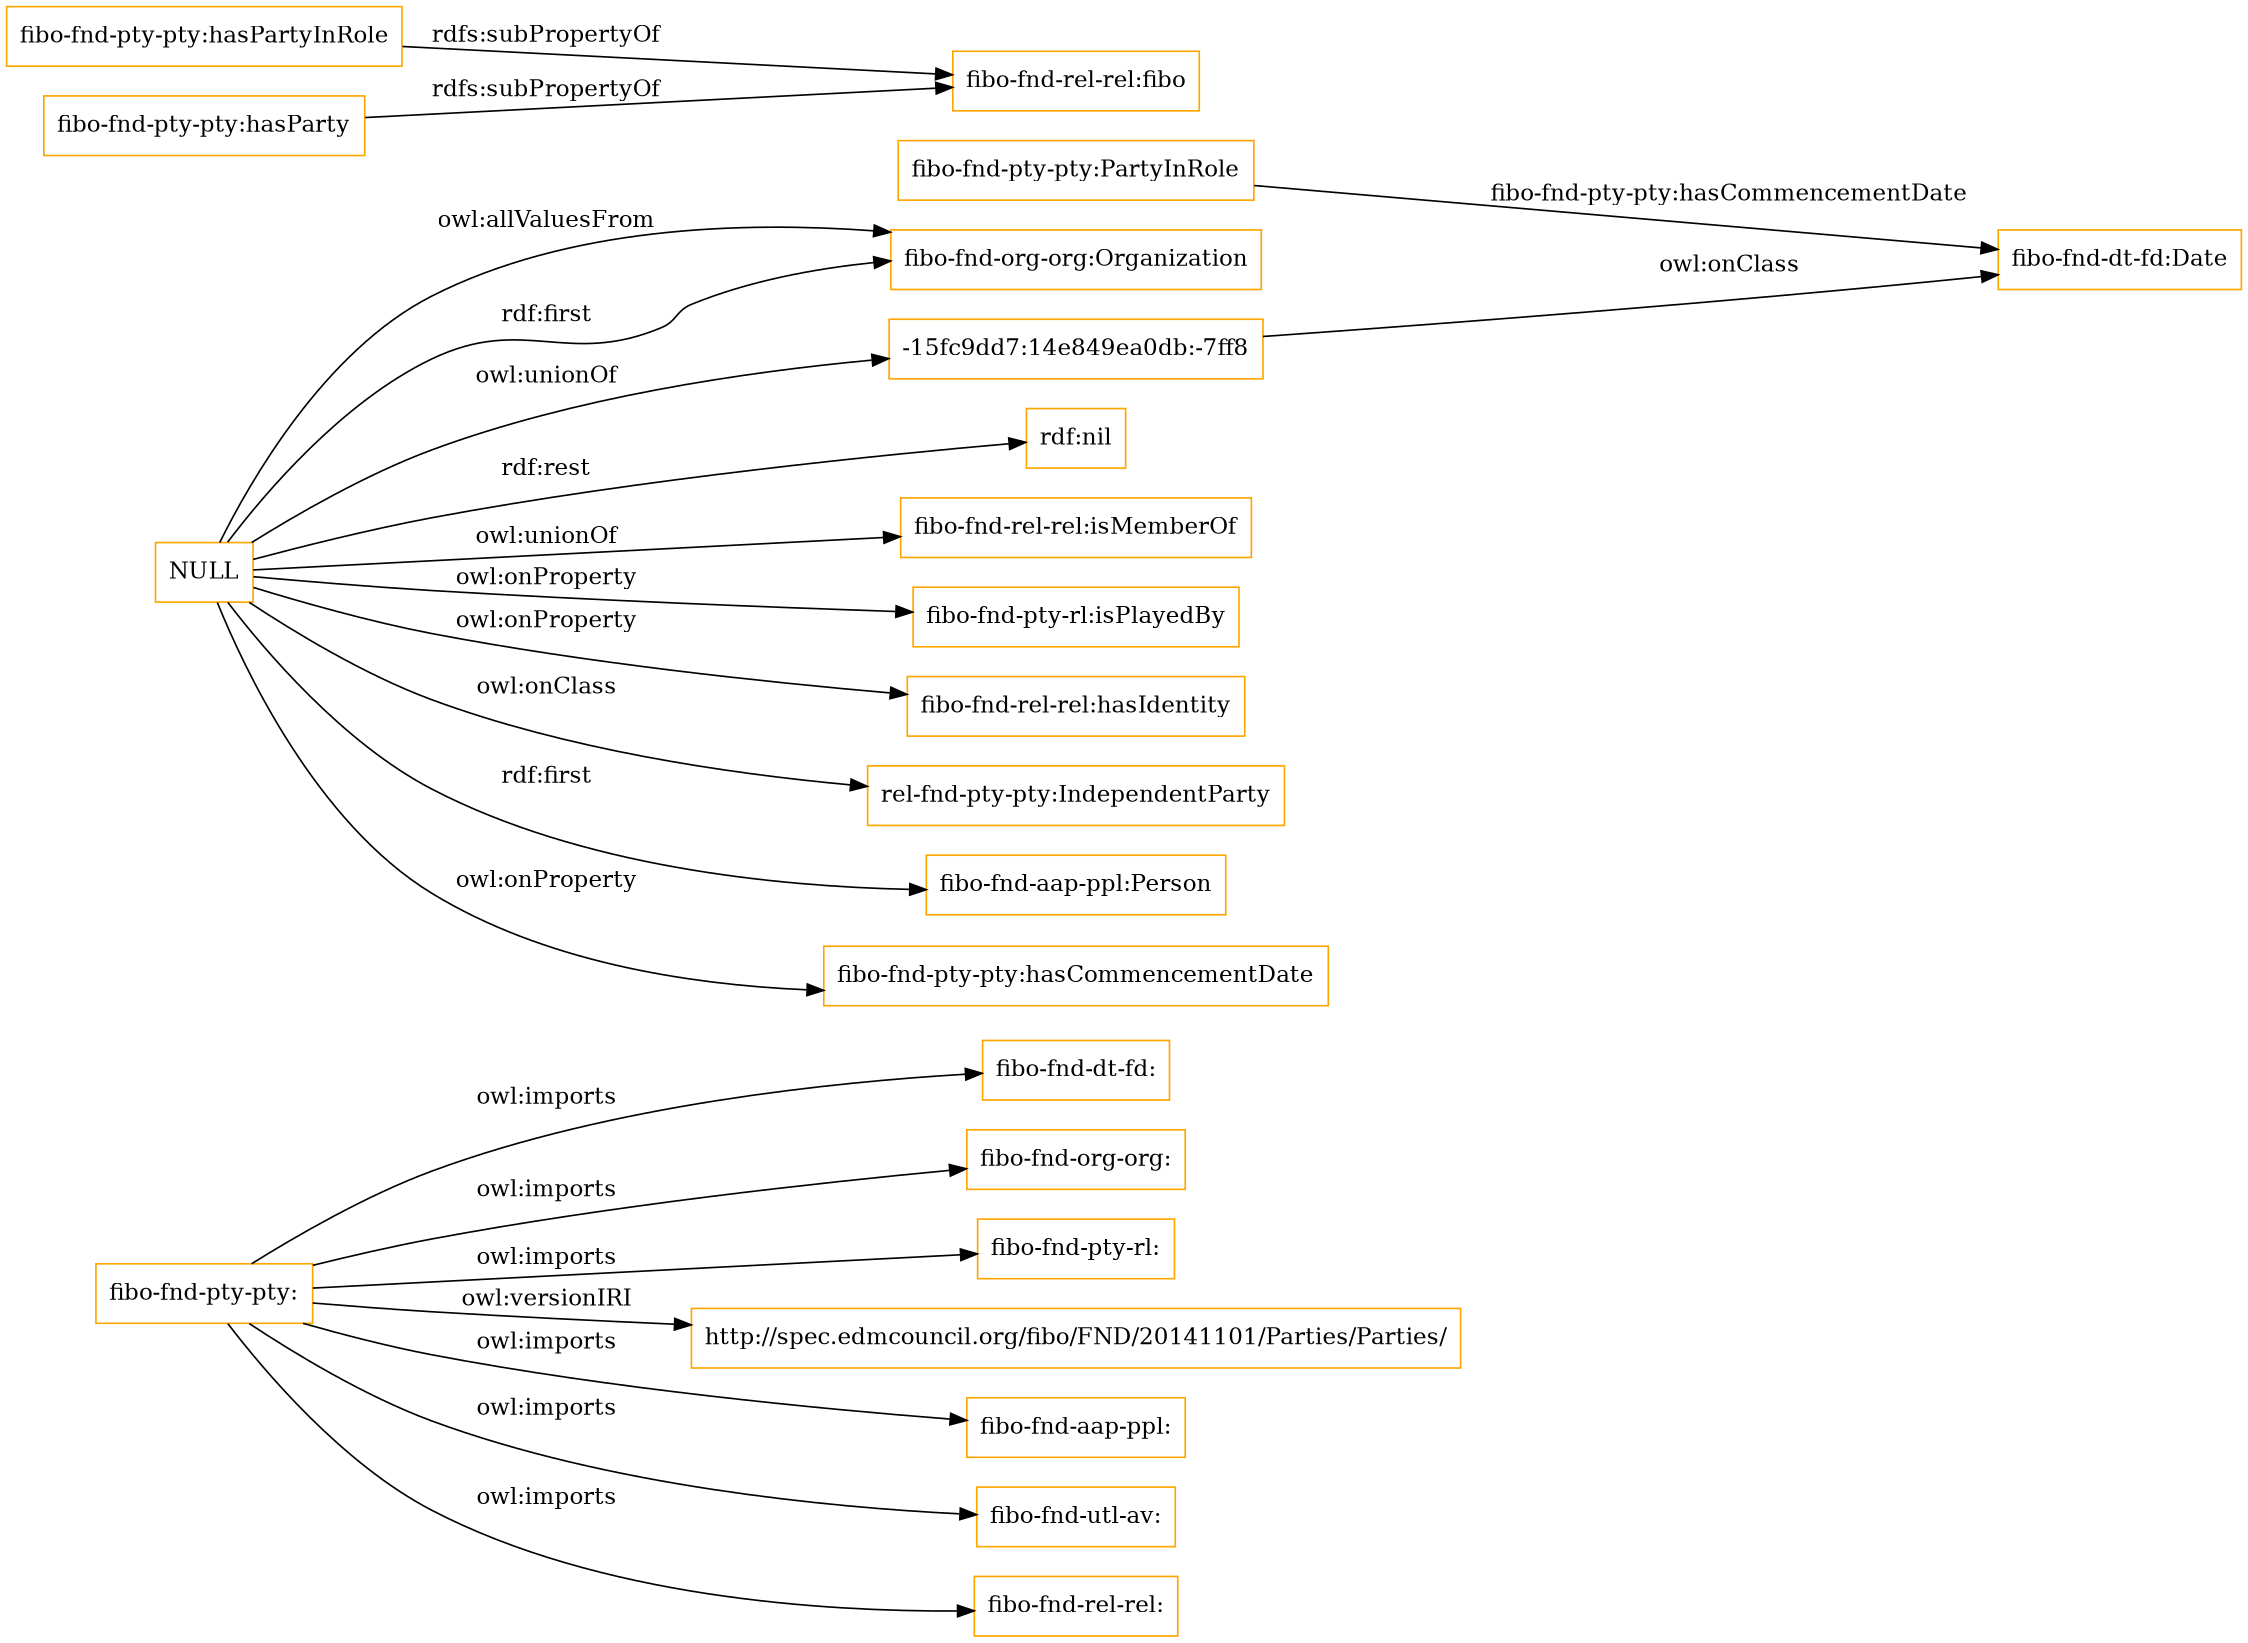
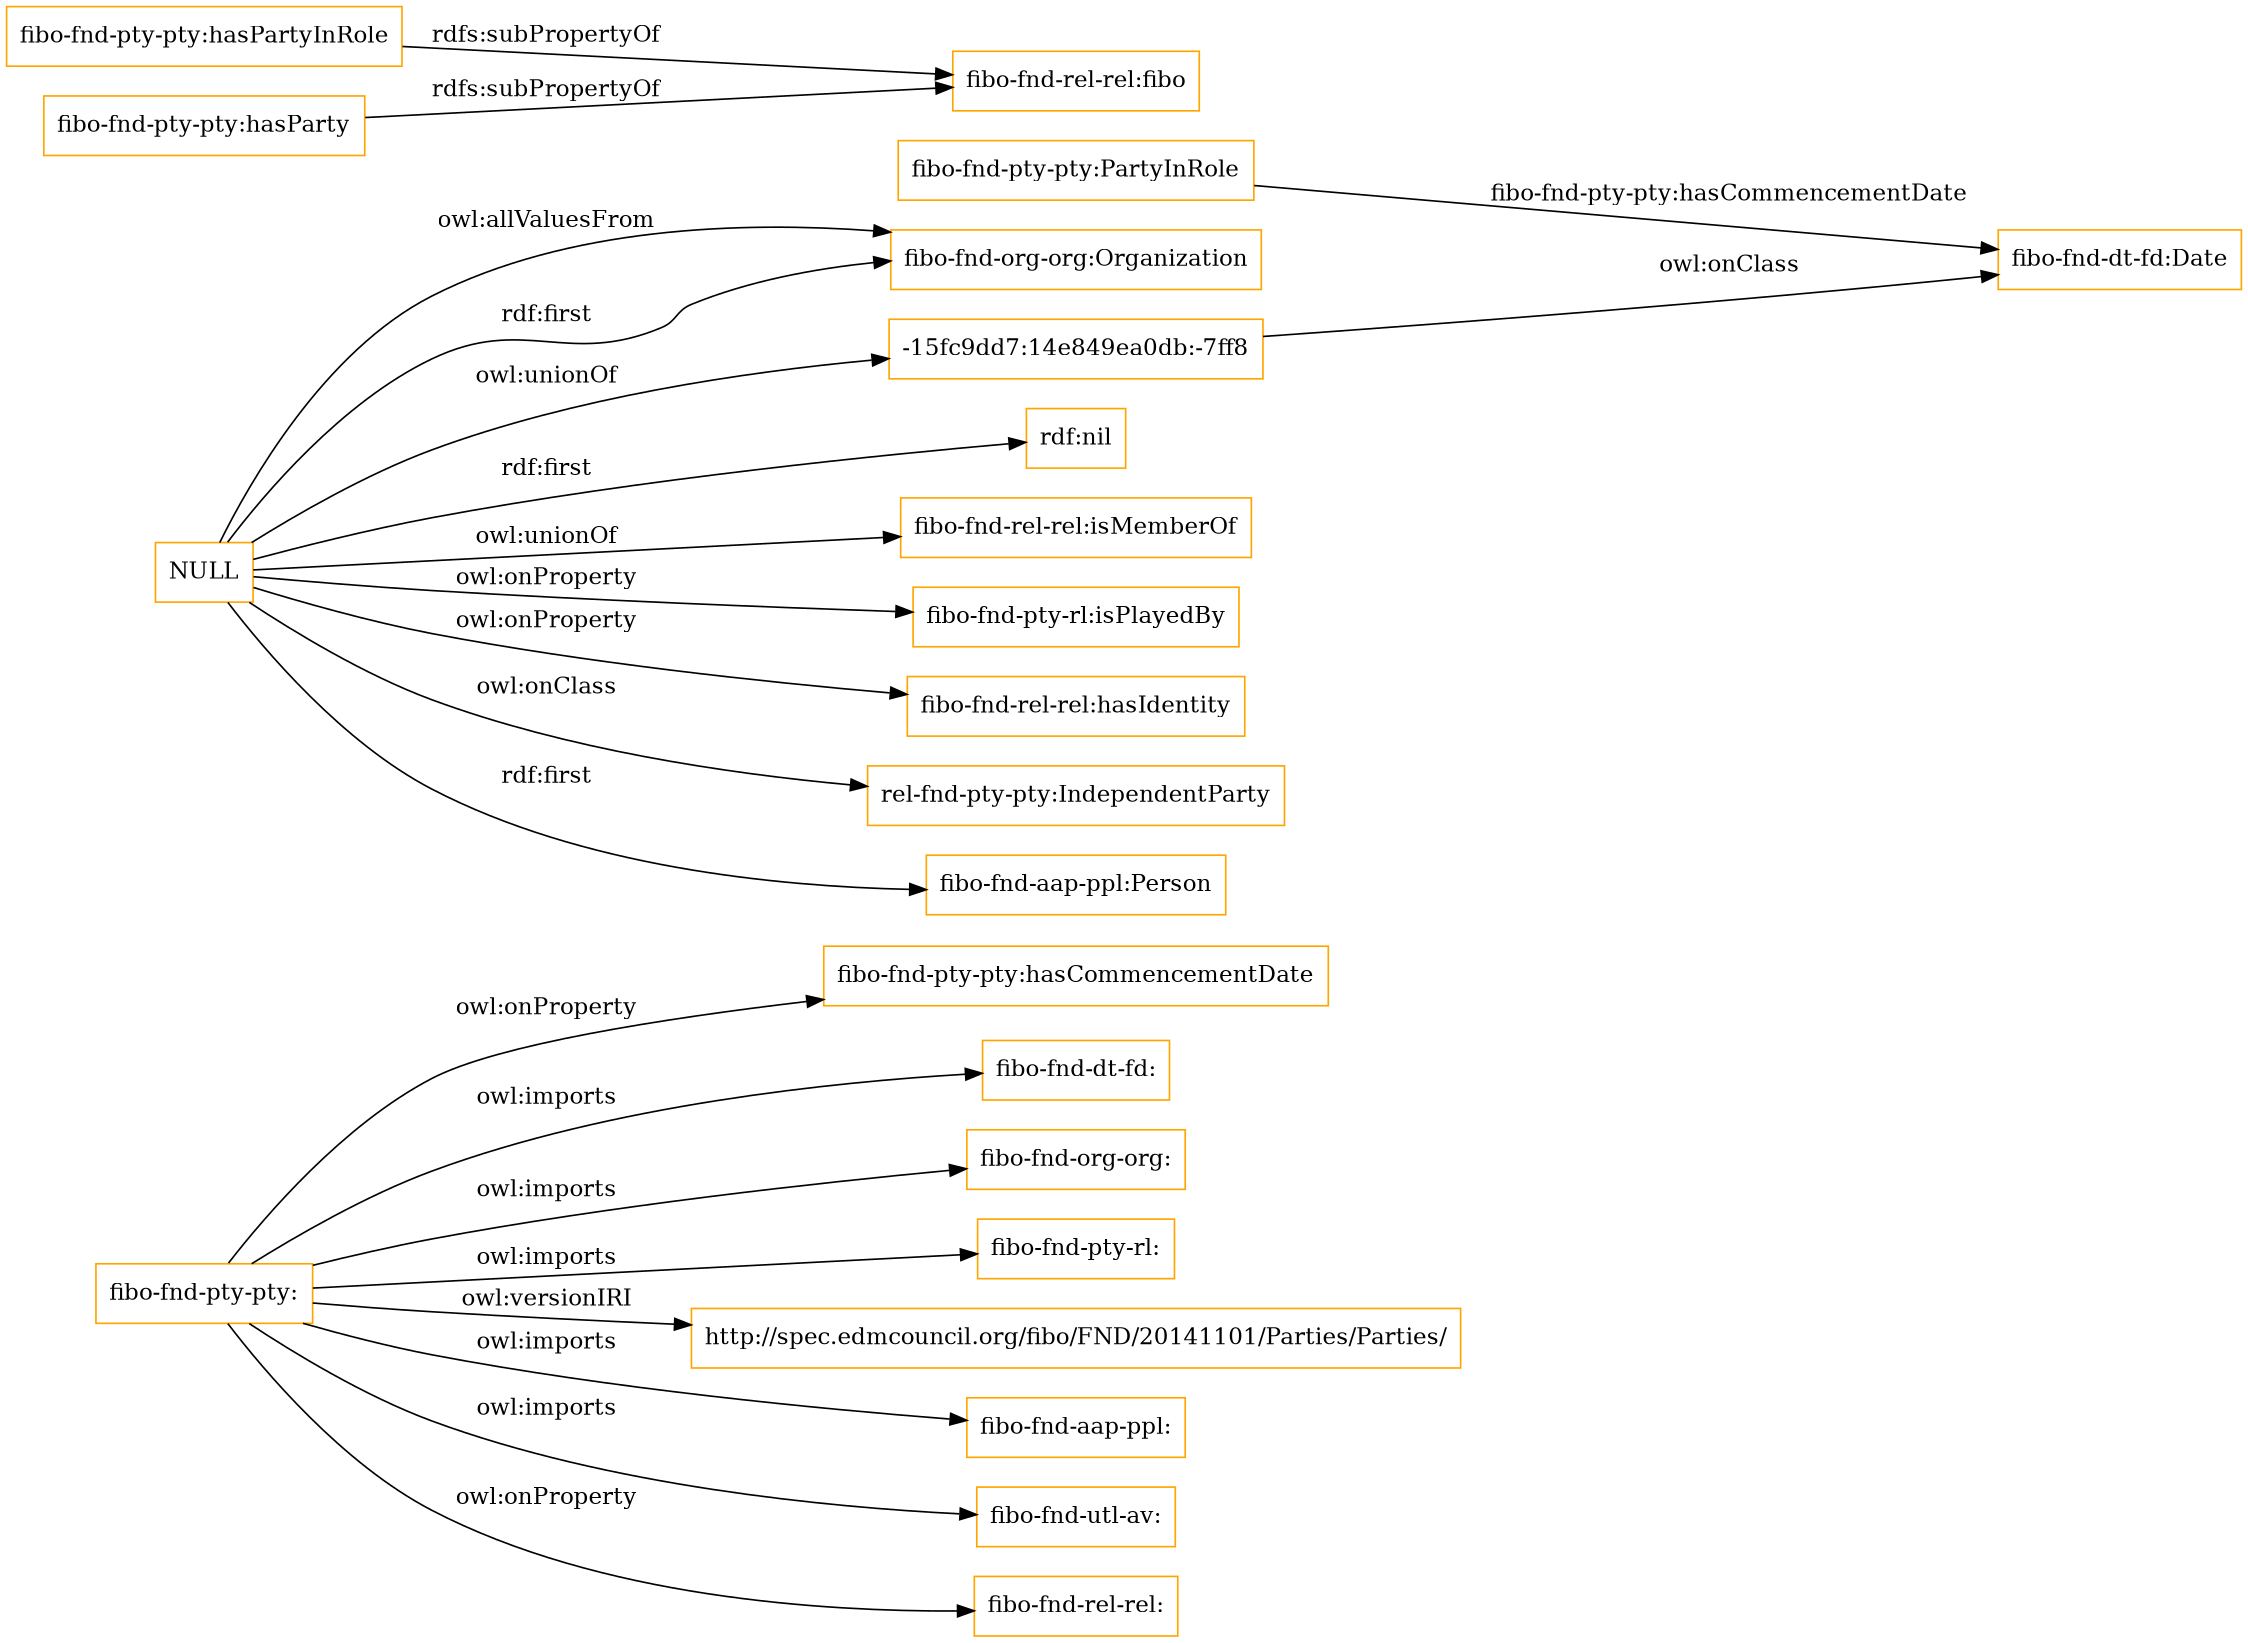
(547, 469) -> (547, 469)
(442, 899) -> (482, 1059)
(547, 1498) -> (547, 1498)
